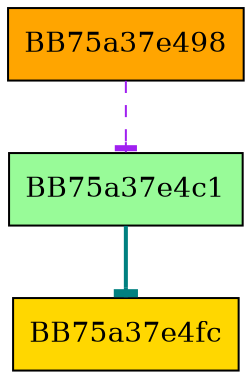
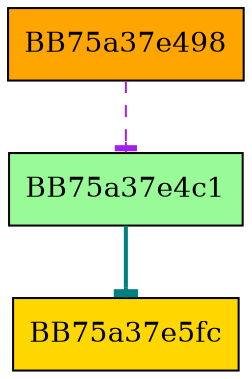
(126, 334) -> (126, 334)
